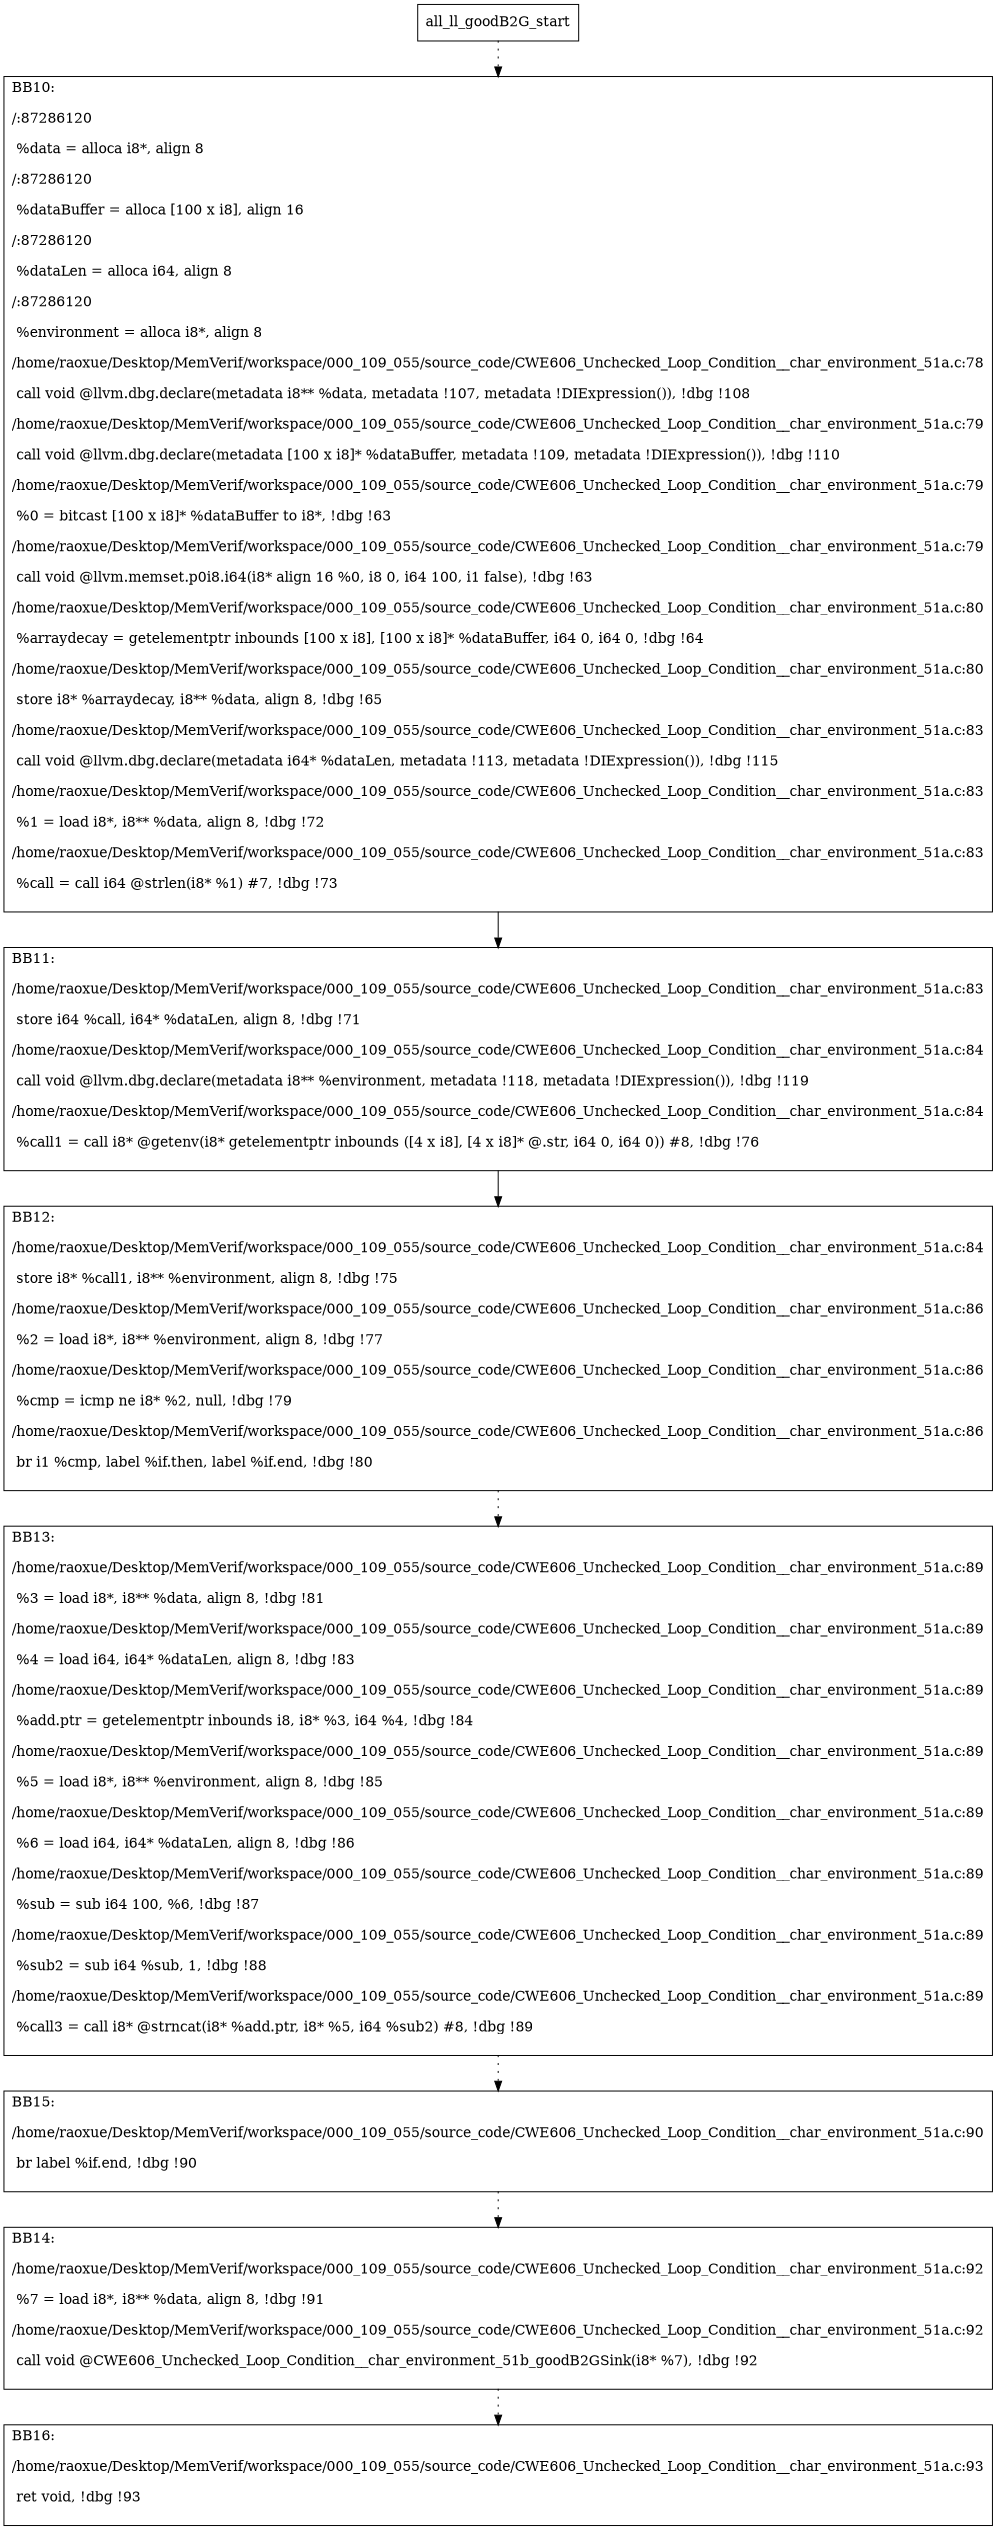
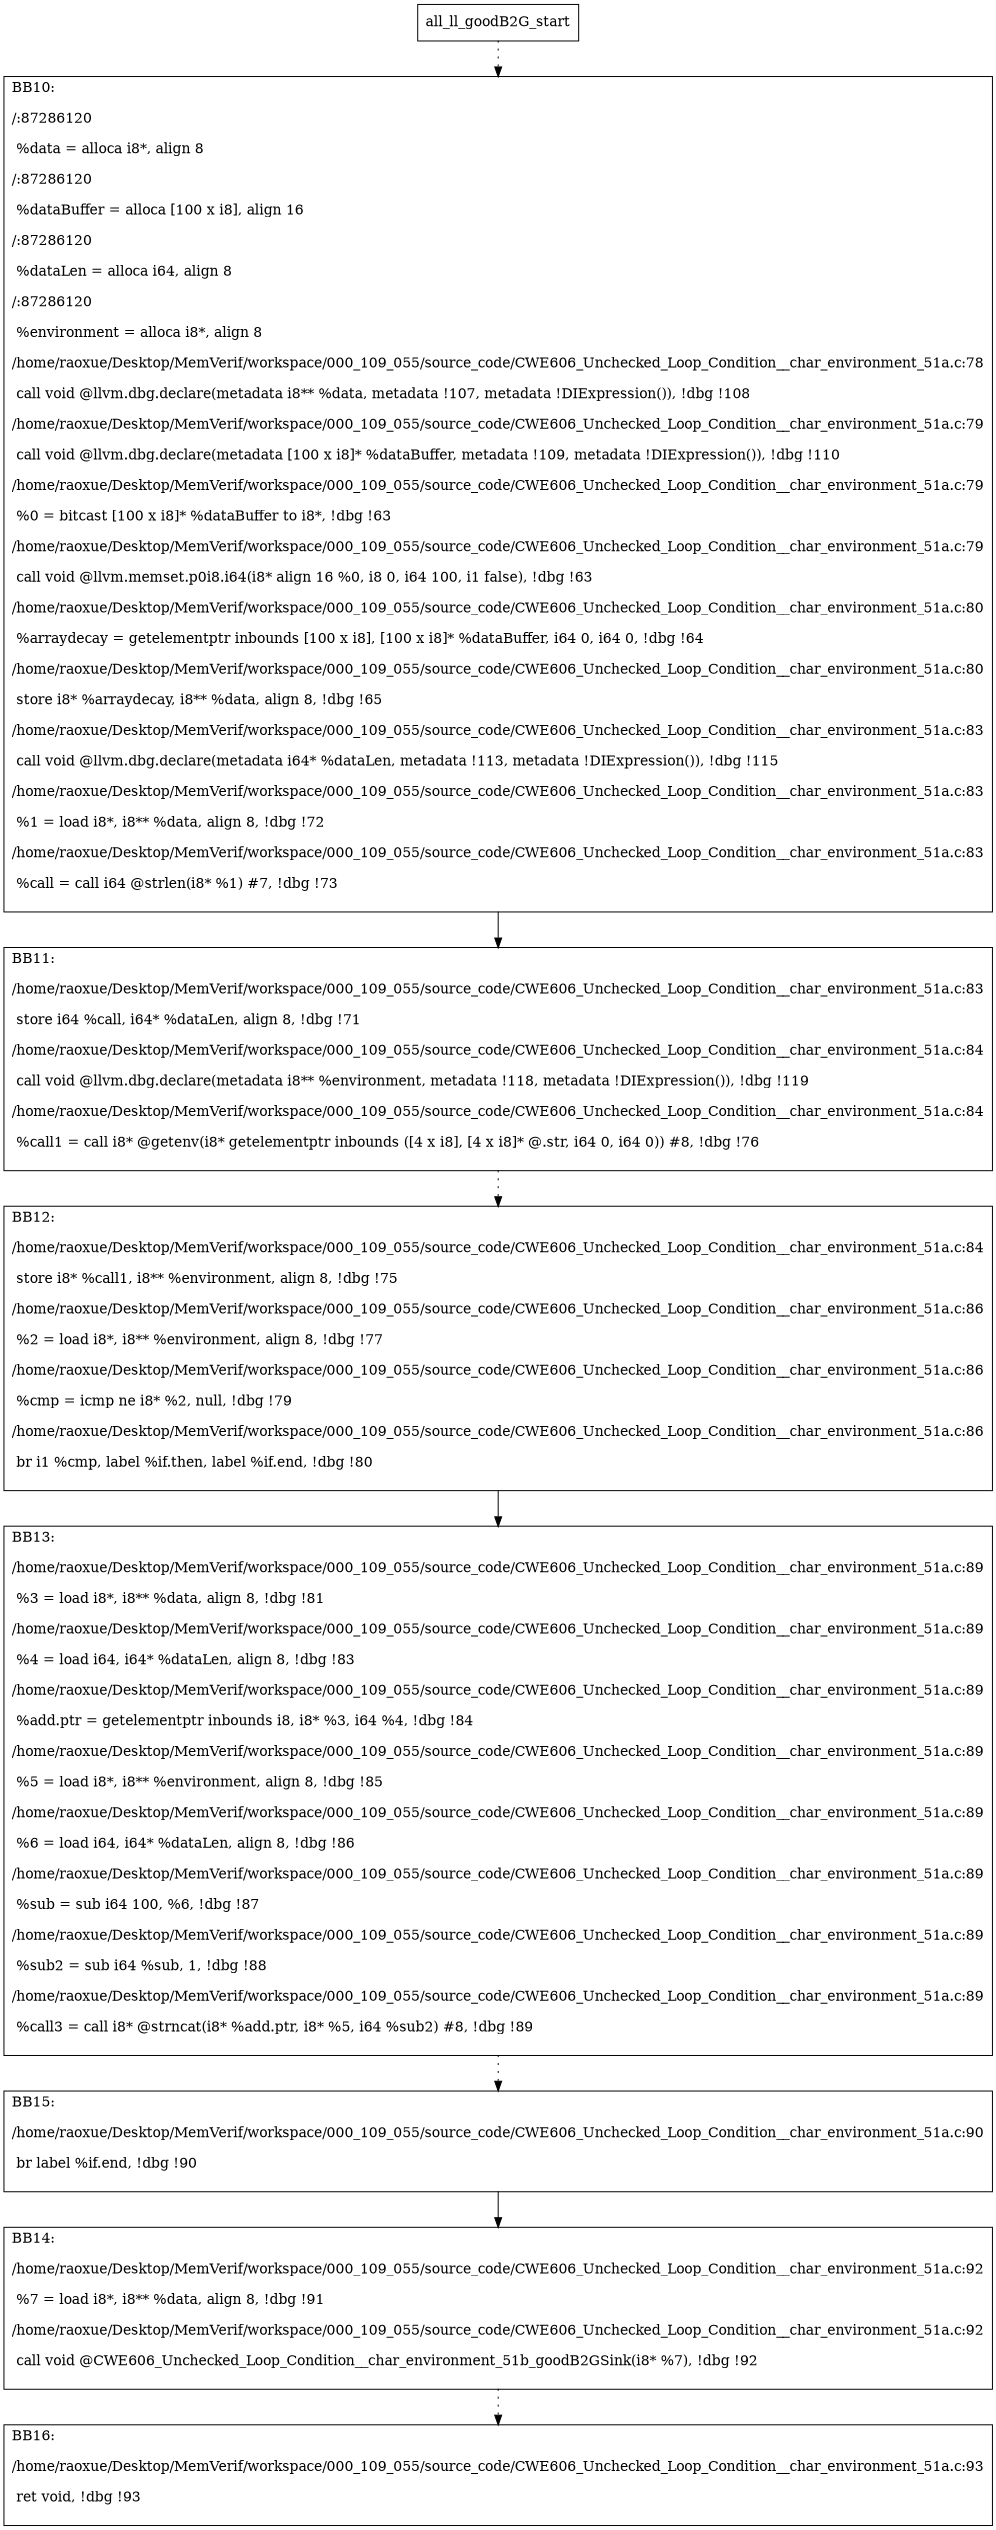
(498, 1184) -> (498, 1184)
(498, 1503) -> (498, 1503)
(498, 2204) -> (498, 2204)
